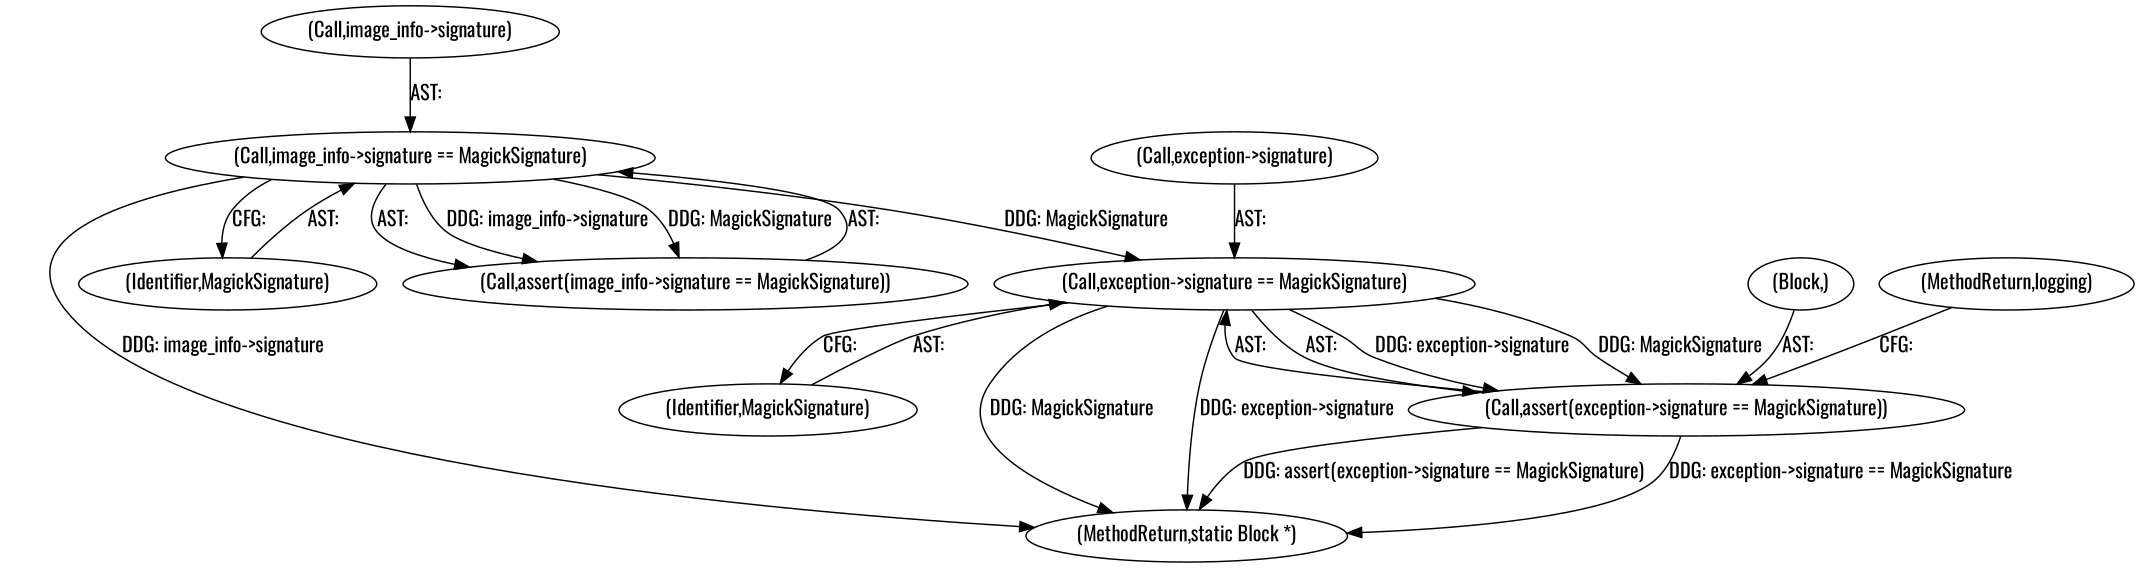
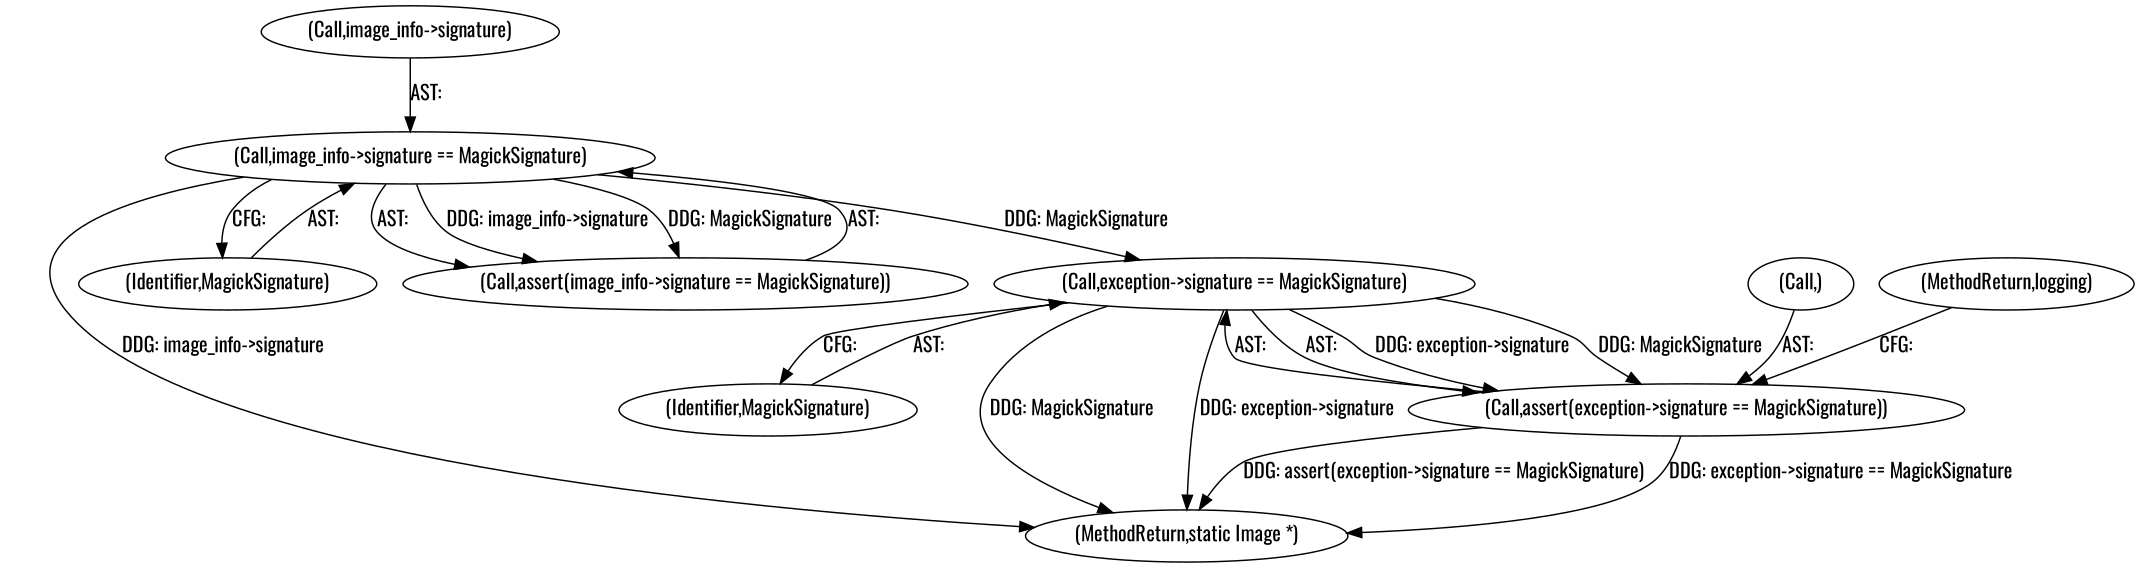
(1235, 158) -> none
(1801, 284) -> (1801, 284)
(1187, 536) -> (1187, 536)
